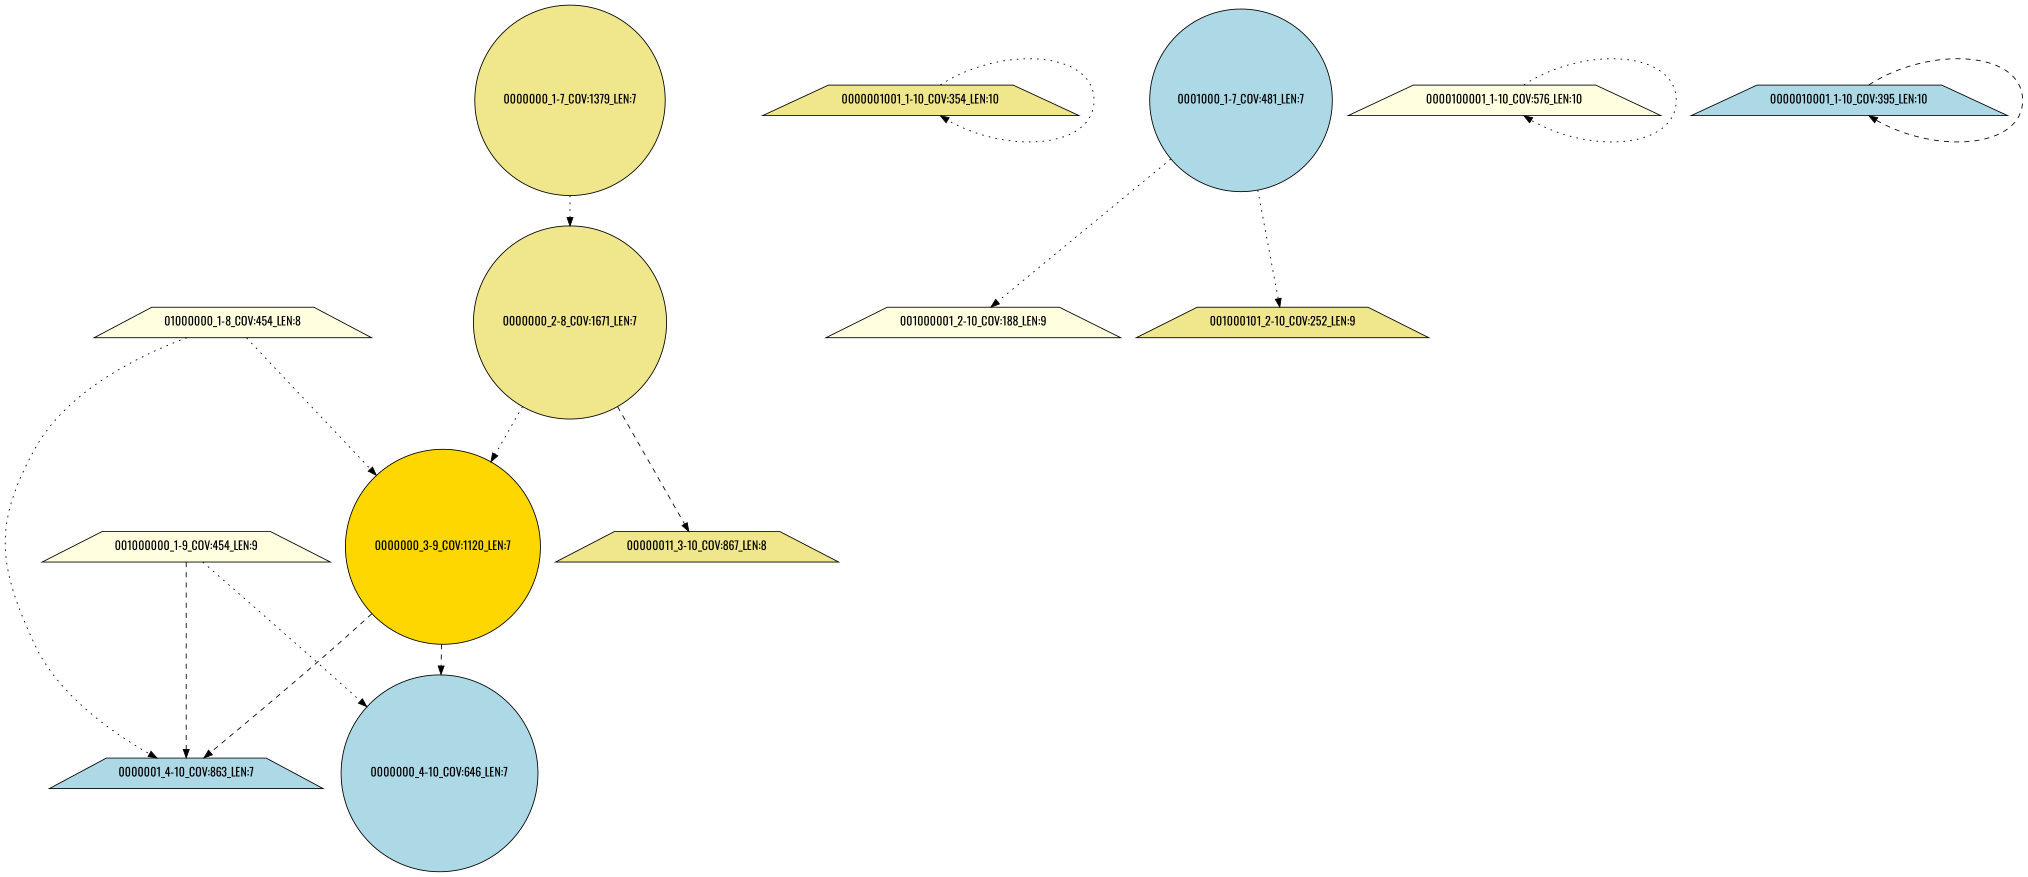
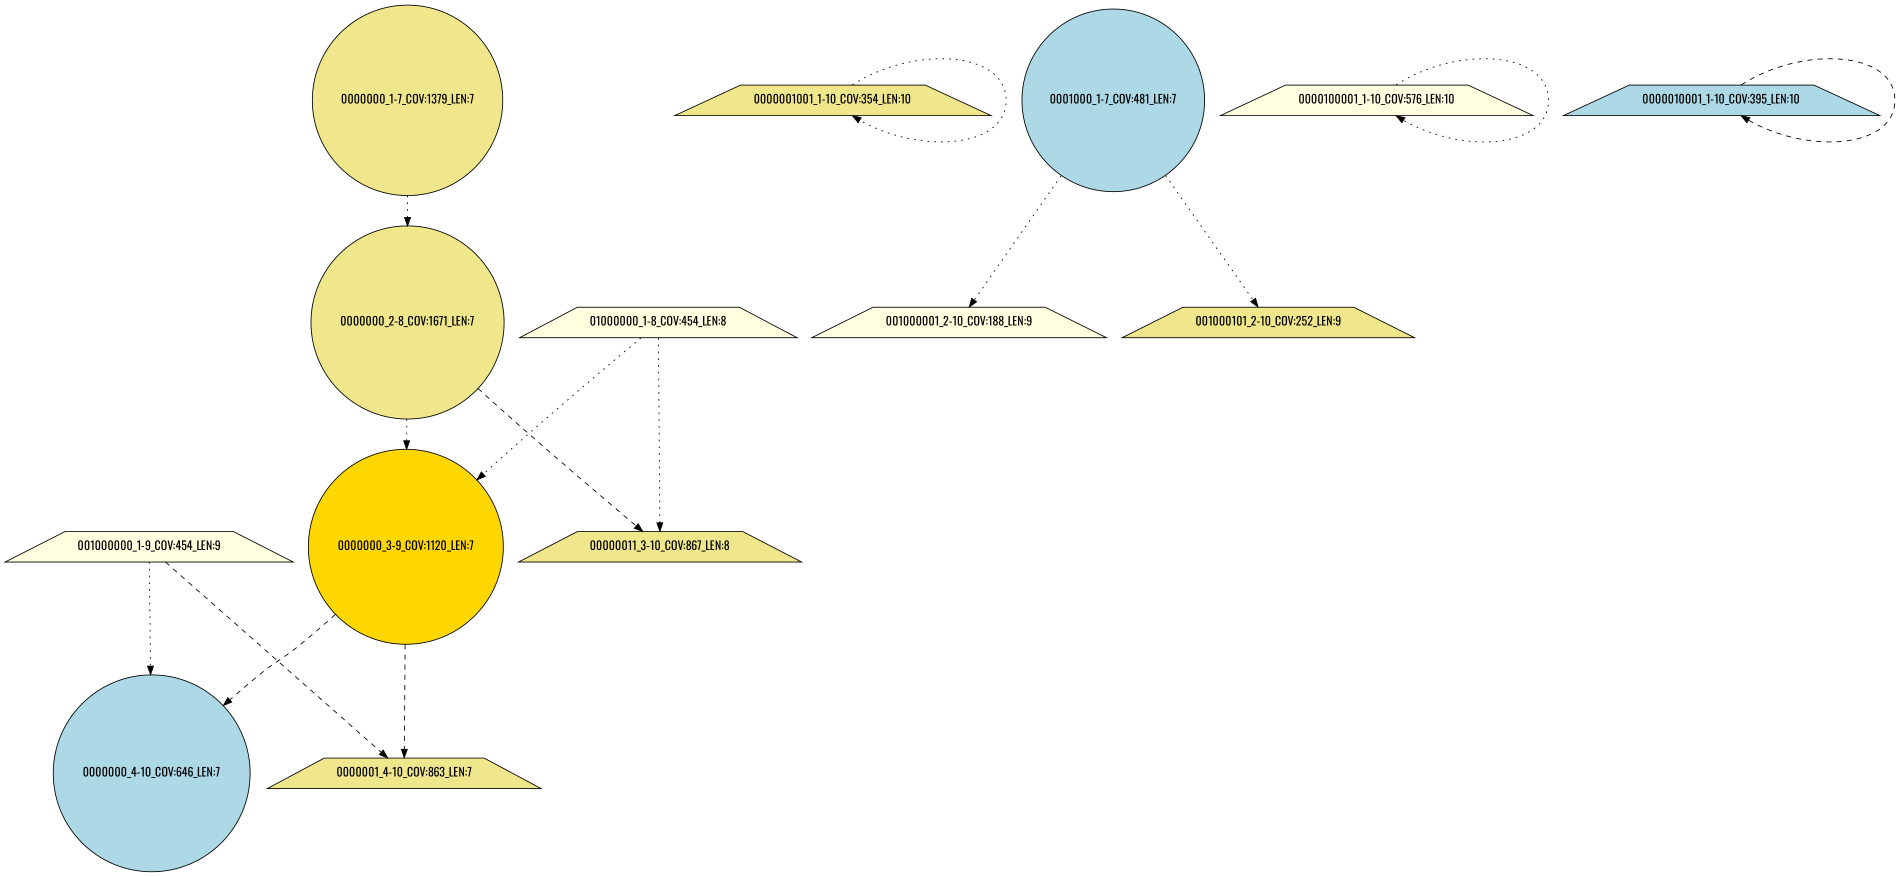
(6, 531) -> (659, 430)
(186, 773) -> (404, 773)
